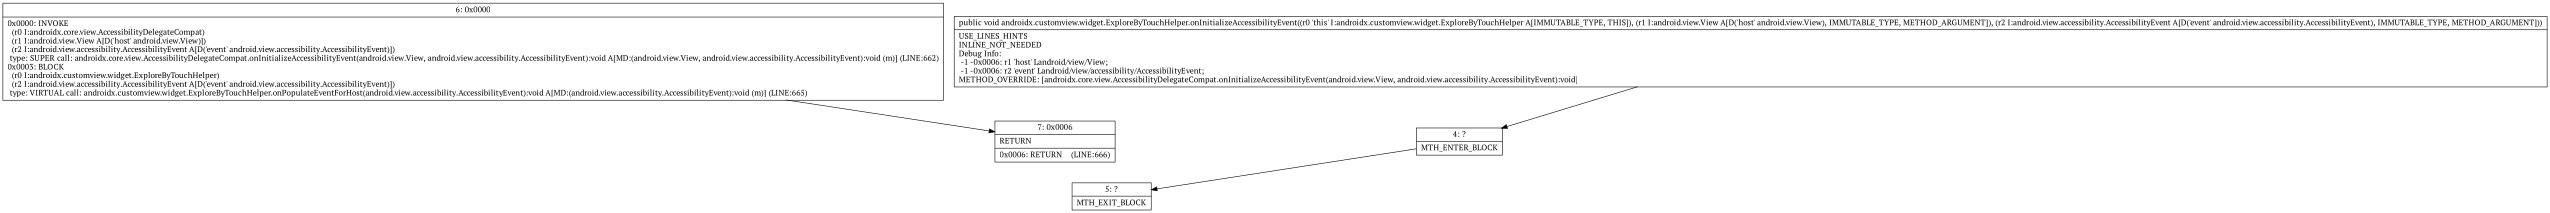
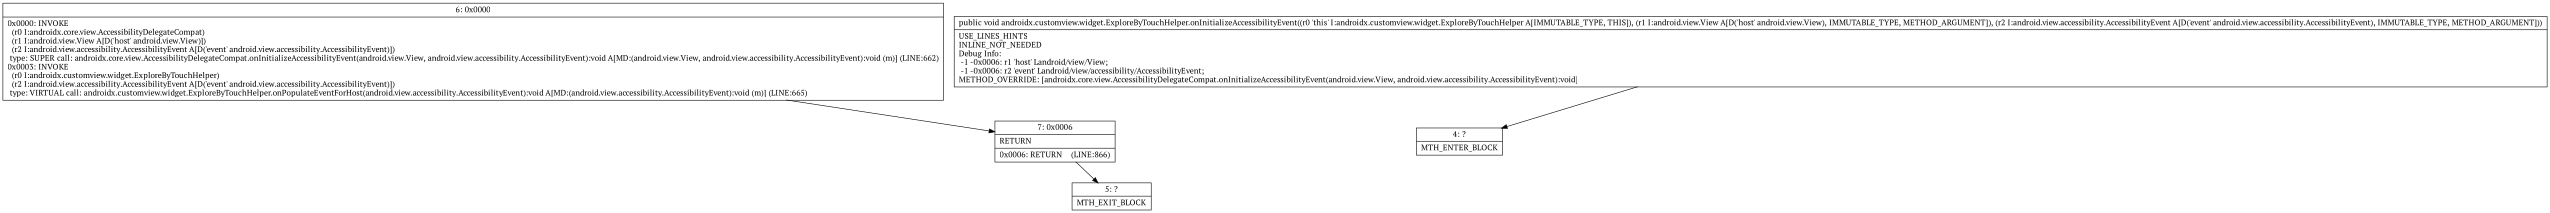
(38, 67) -> (40, 67)
(1055, 155) -> (1055, 155)
(1287, 169) -> (1085, 170)
